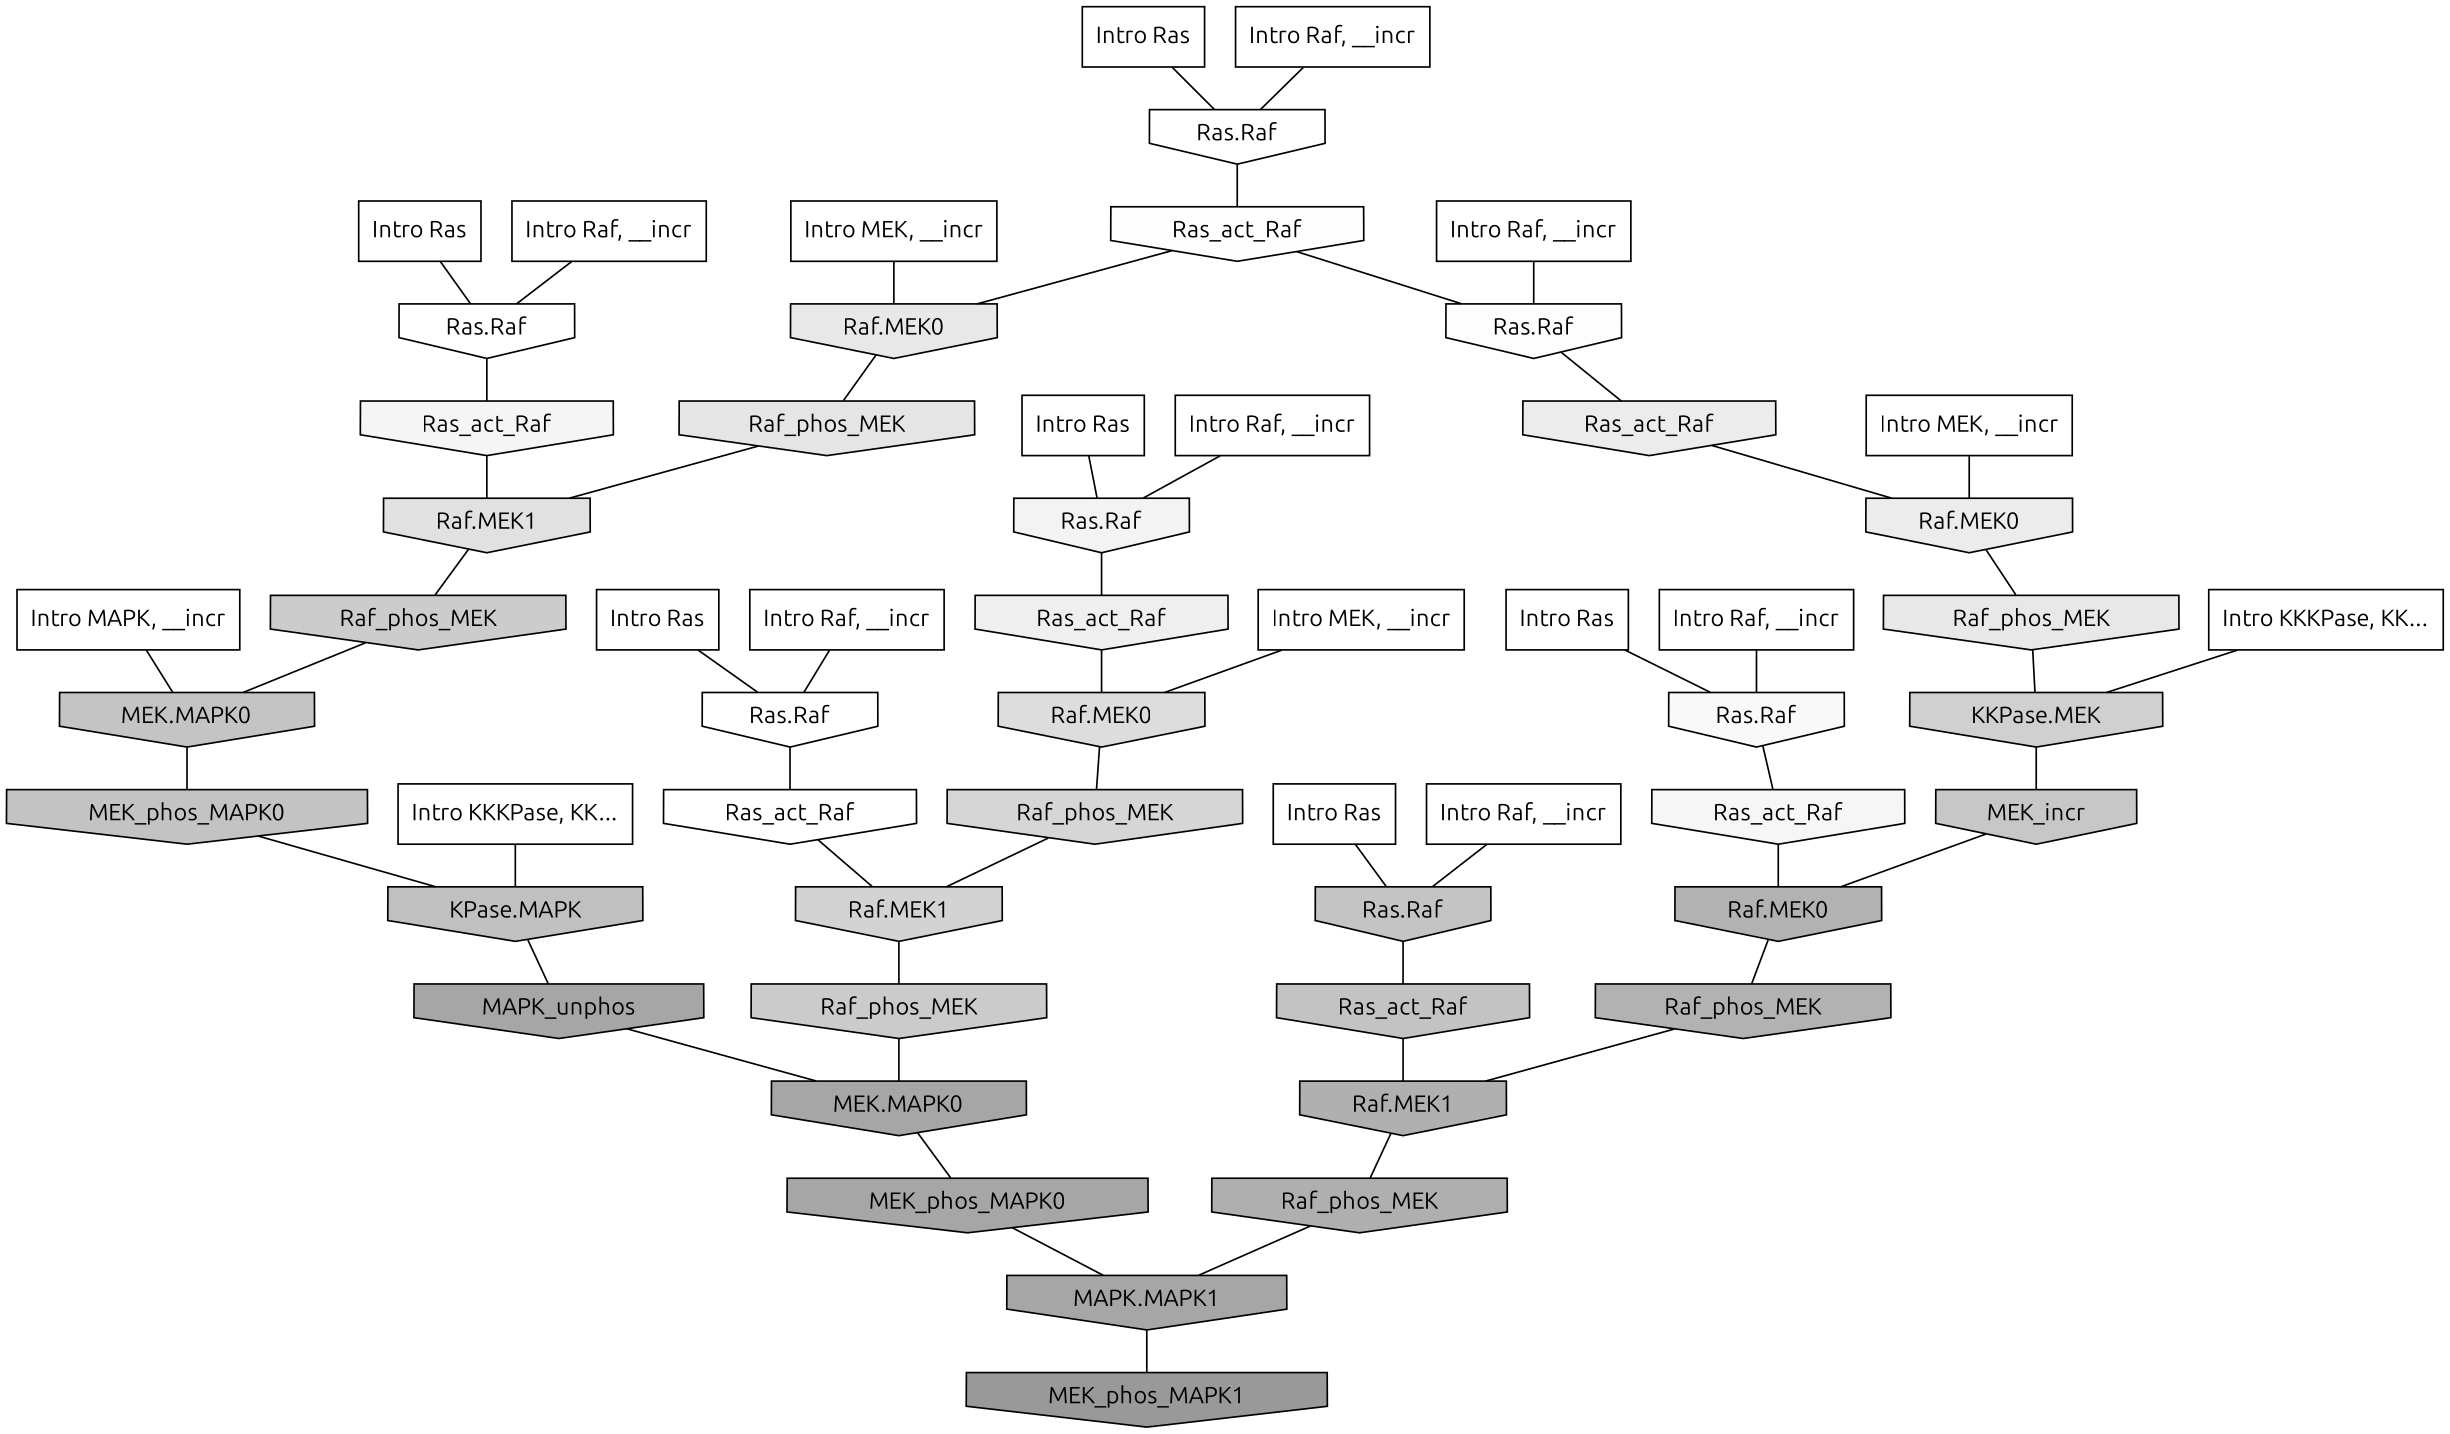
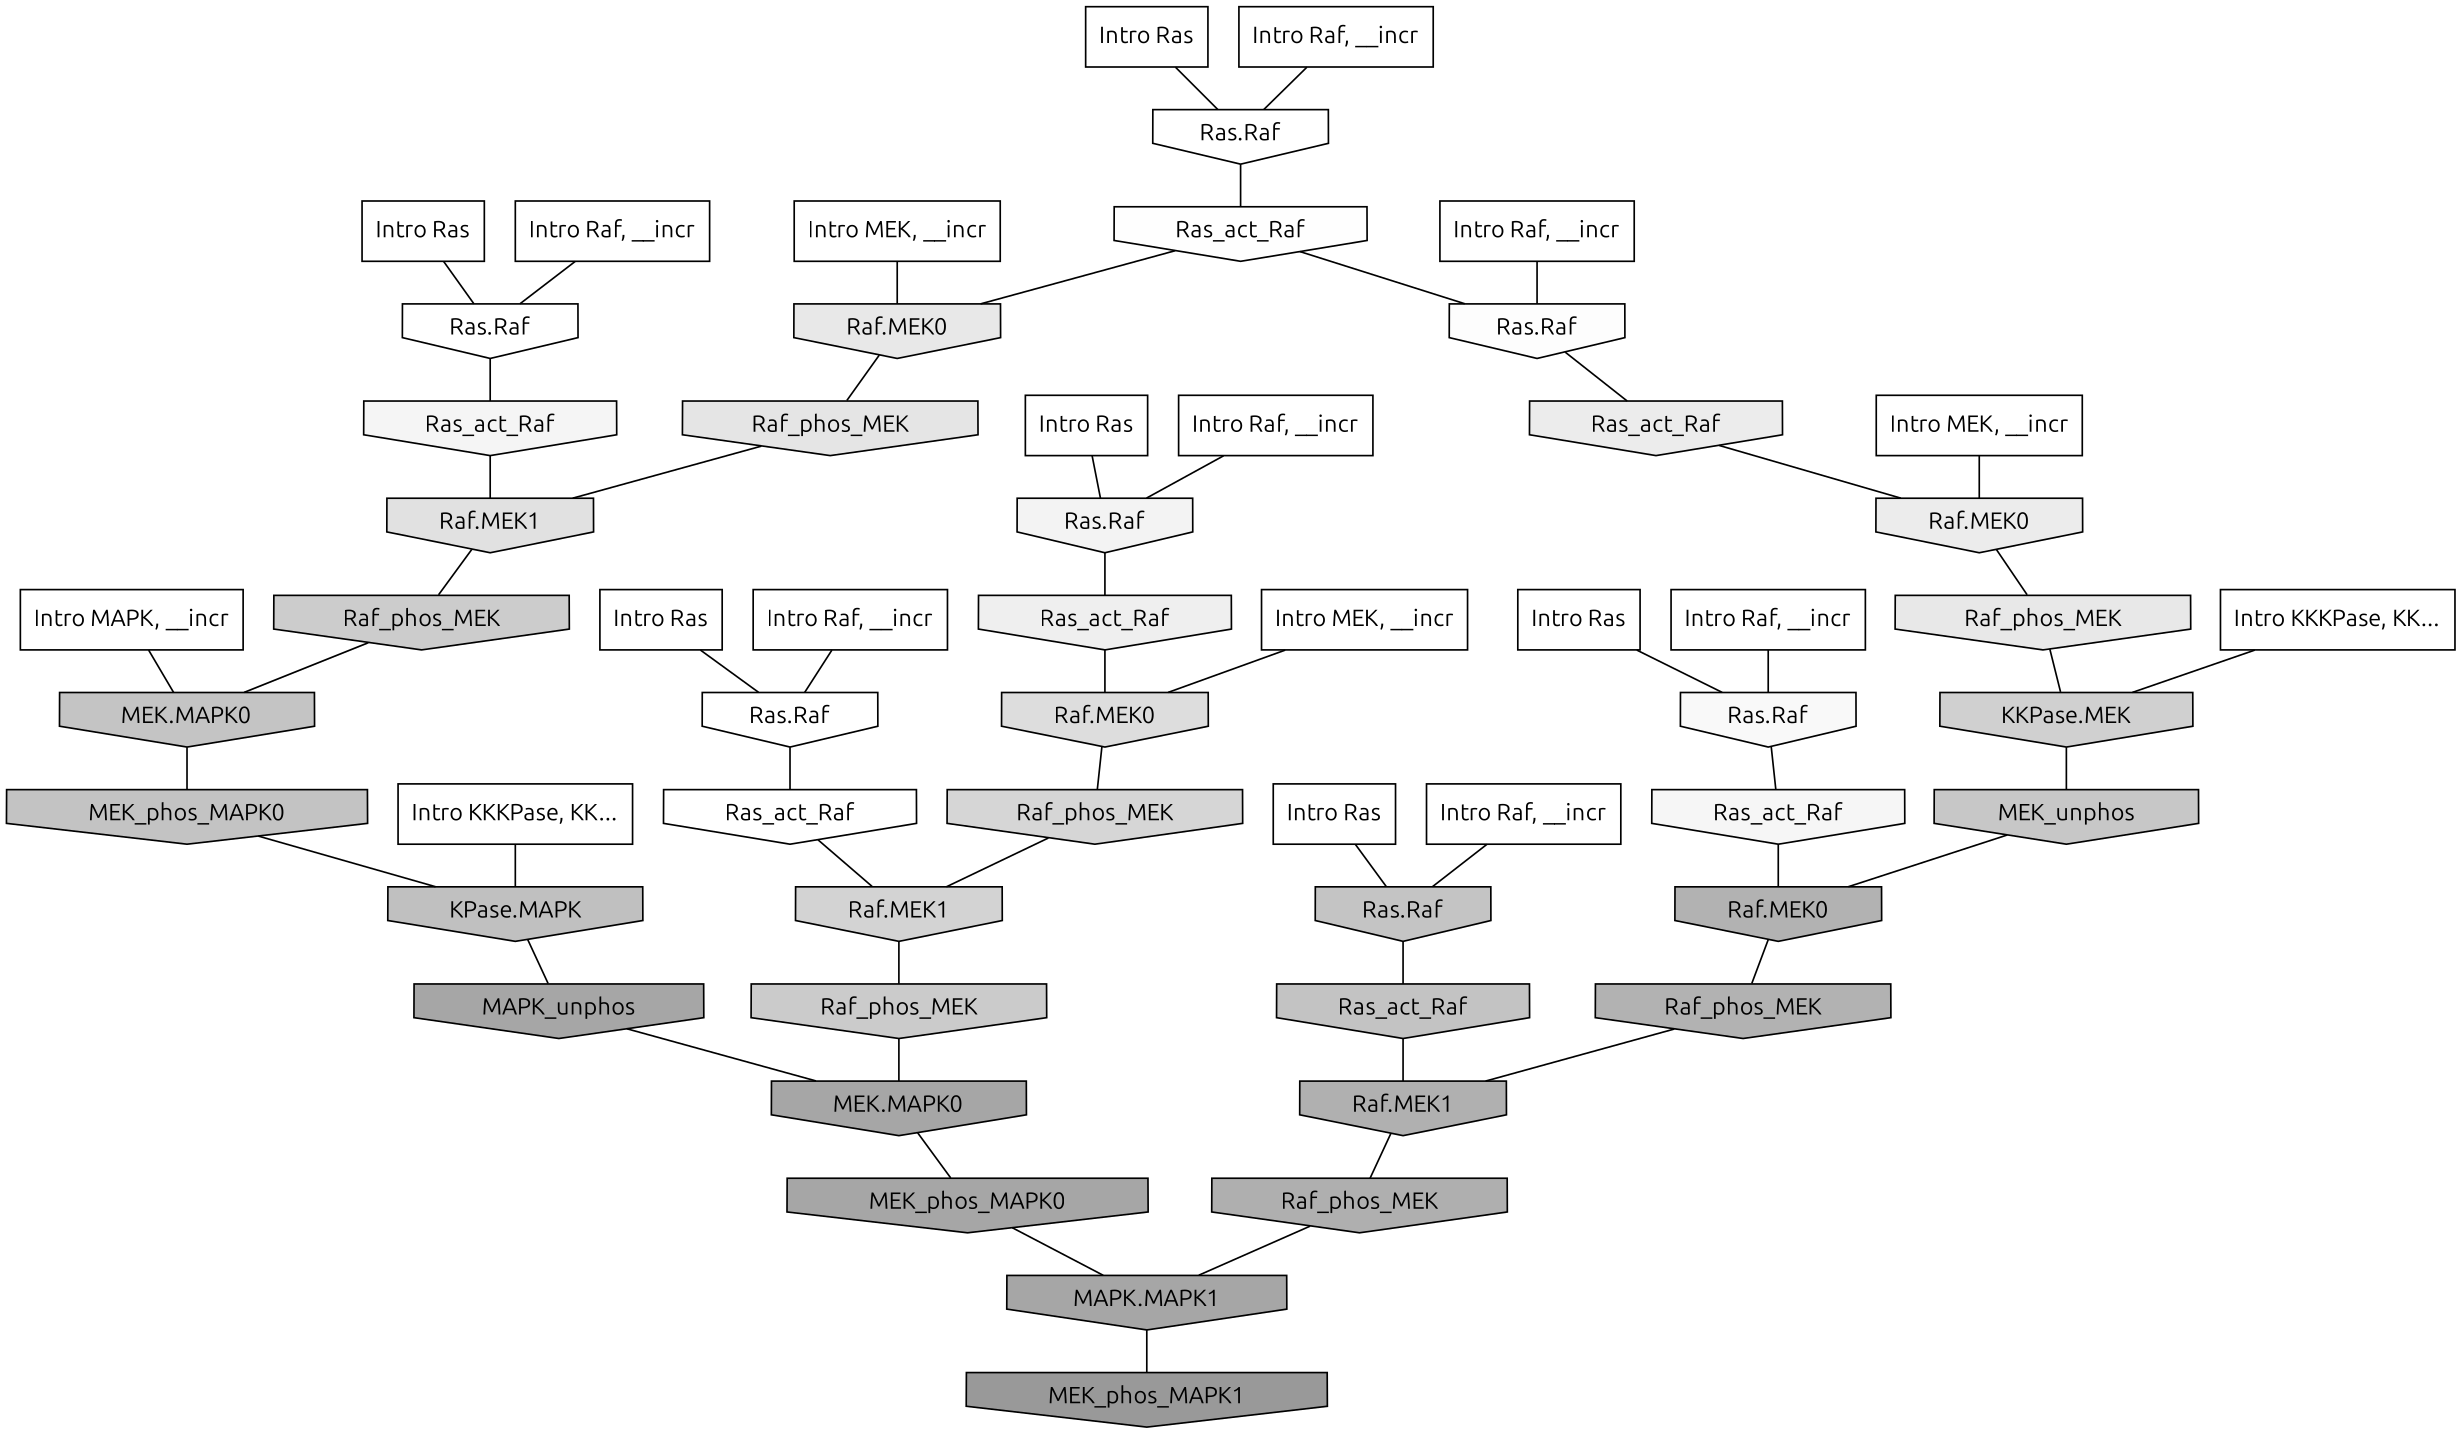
(2036, 814) -> (2066, 814)
